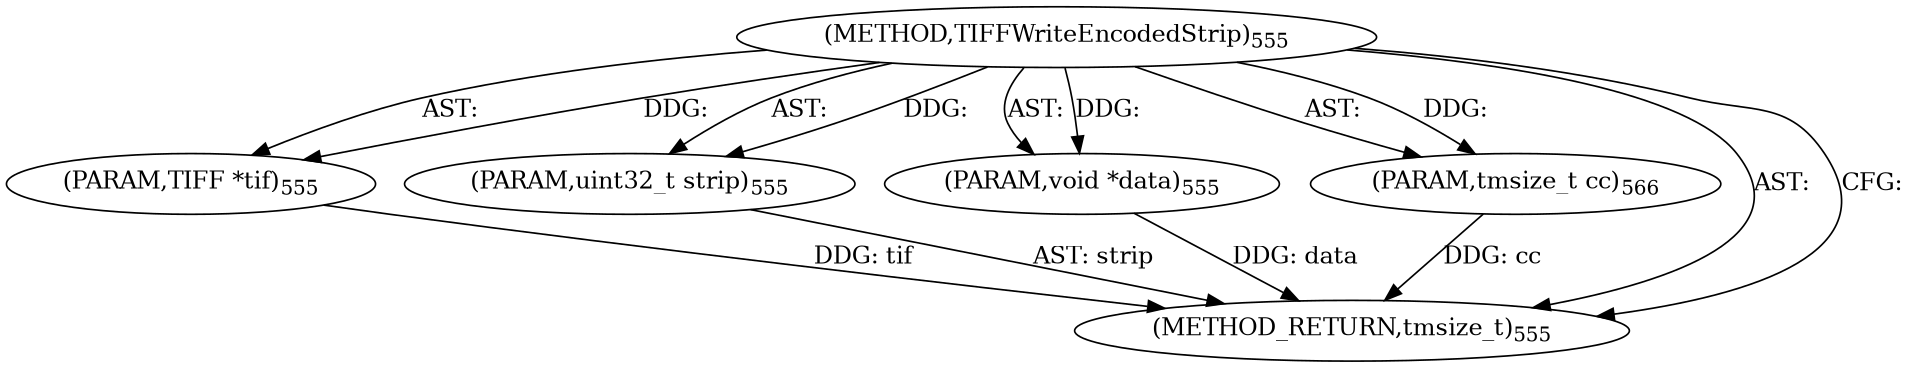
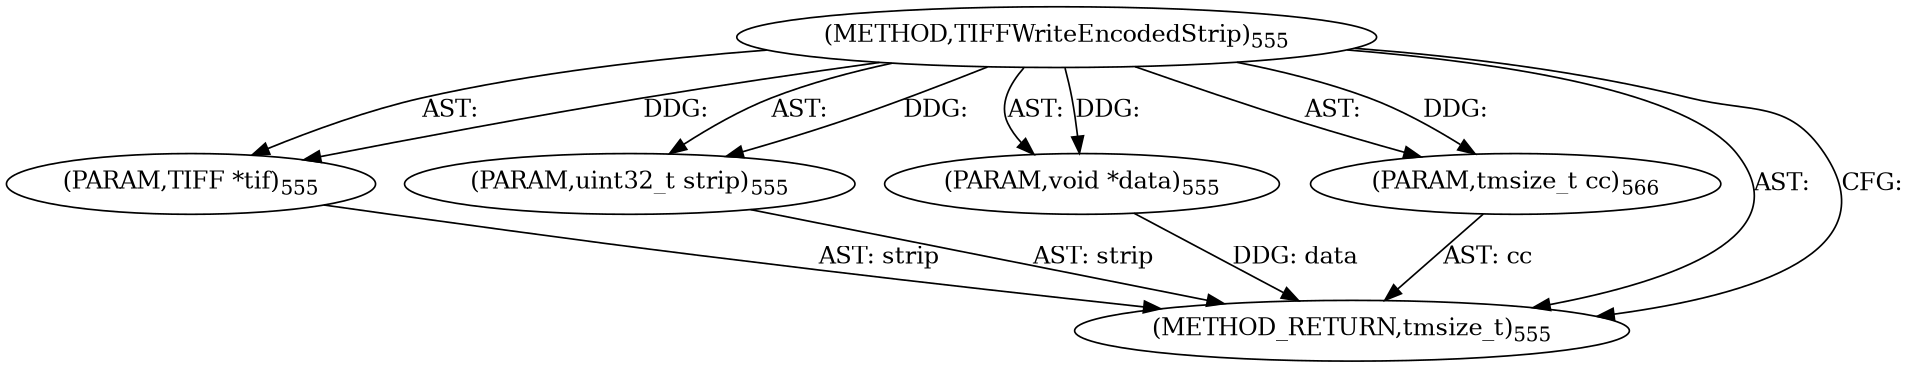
(863, 257) -> (880, 257)
(1492, 257) -> (1488, 257)
